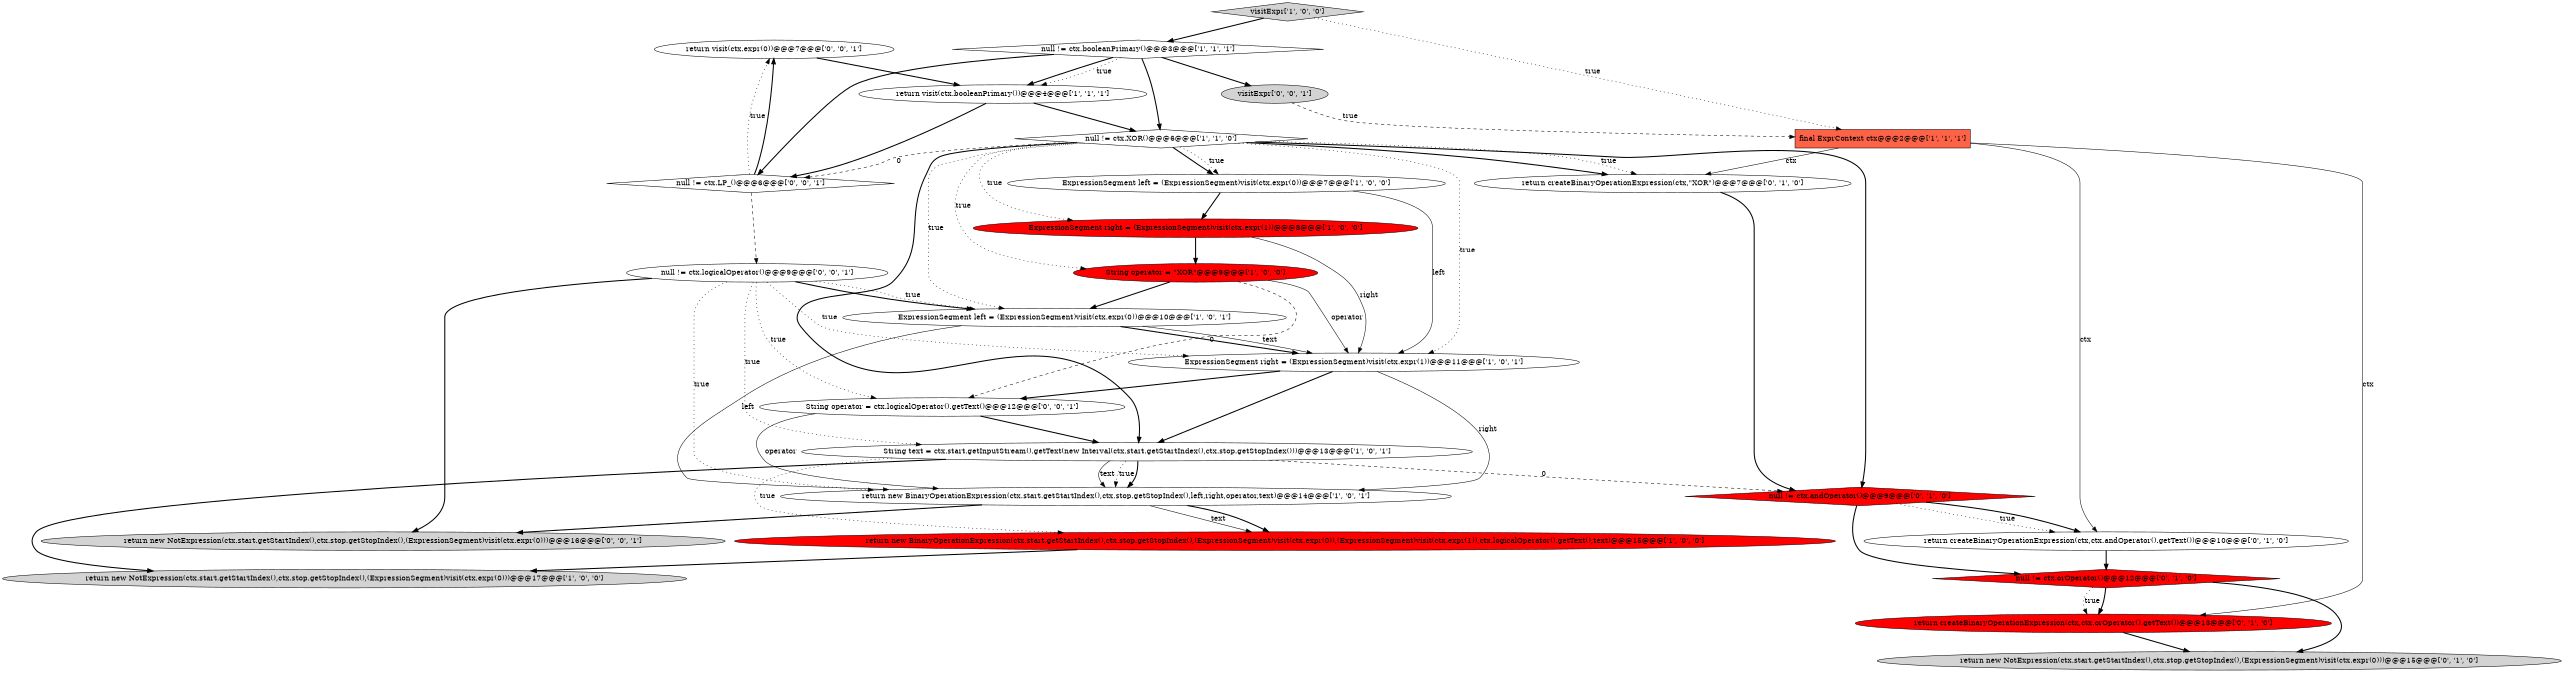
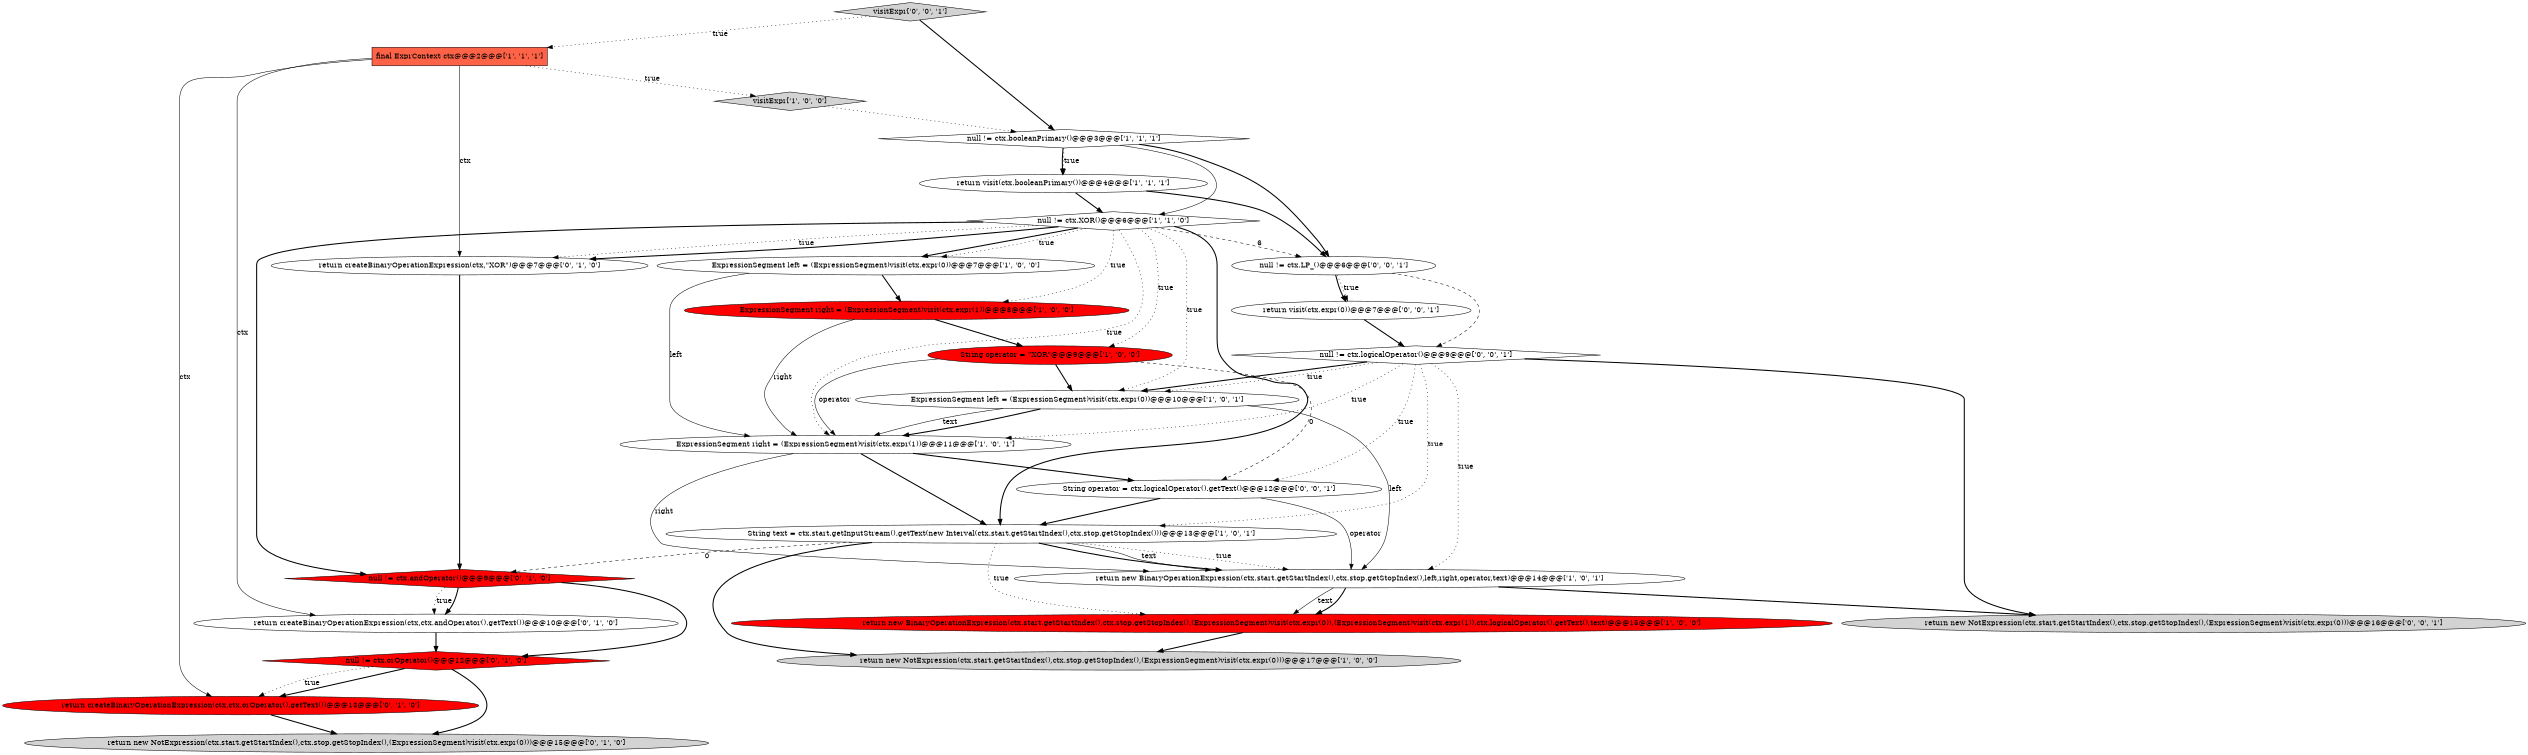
(1218, 29) -> (918, 119)
(886, 71) -> (1382, 332)
(1204, 71) -> (985, 73)
(1575, 73) -> (638, 81)
(1153, 91) -> (1203, 167)
(1275, 94) -> (910, 12)
(1539, 131) -> (711, 32)
(899, 161) -> (1260, 243)
(751, 183) -> (1334, 266)
(757, 273) -> (1416, 355)
